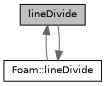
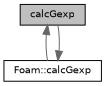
(53, 15) -> (53, 15)
(53, 71) -> (53, 71)
